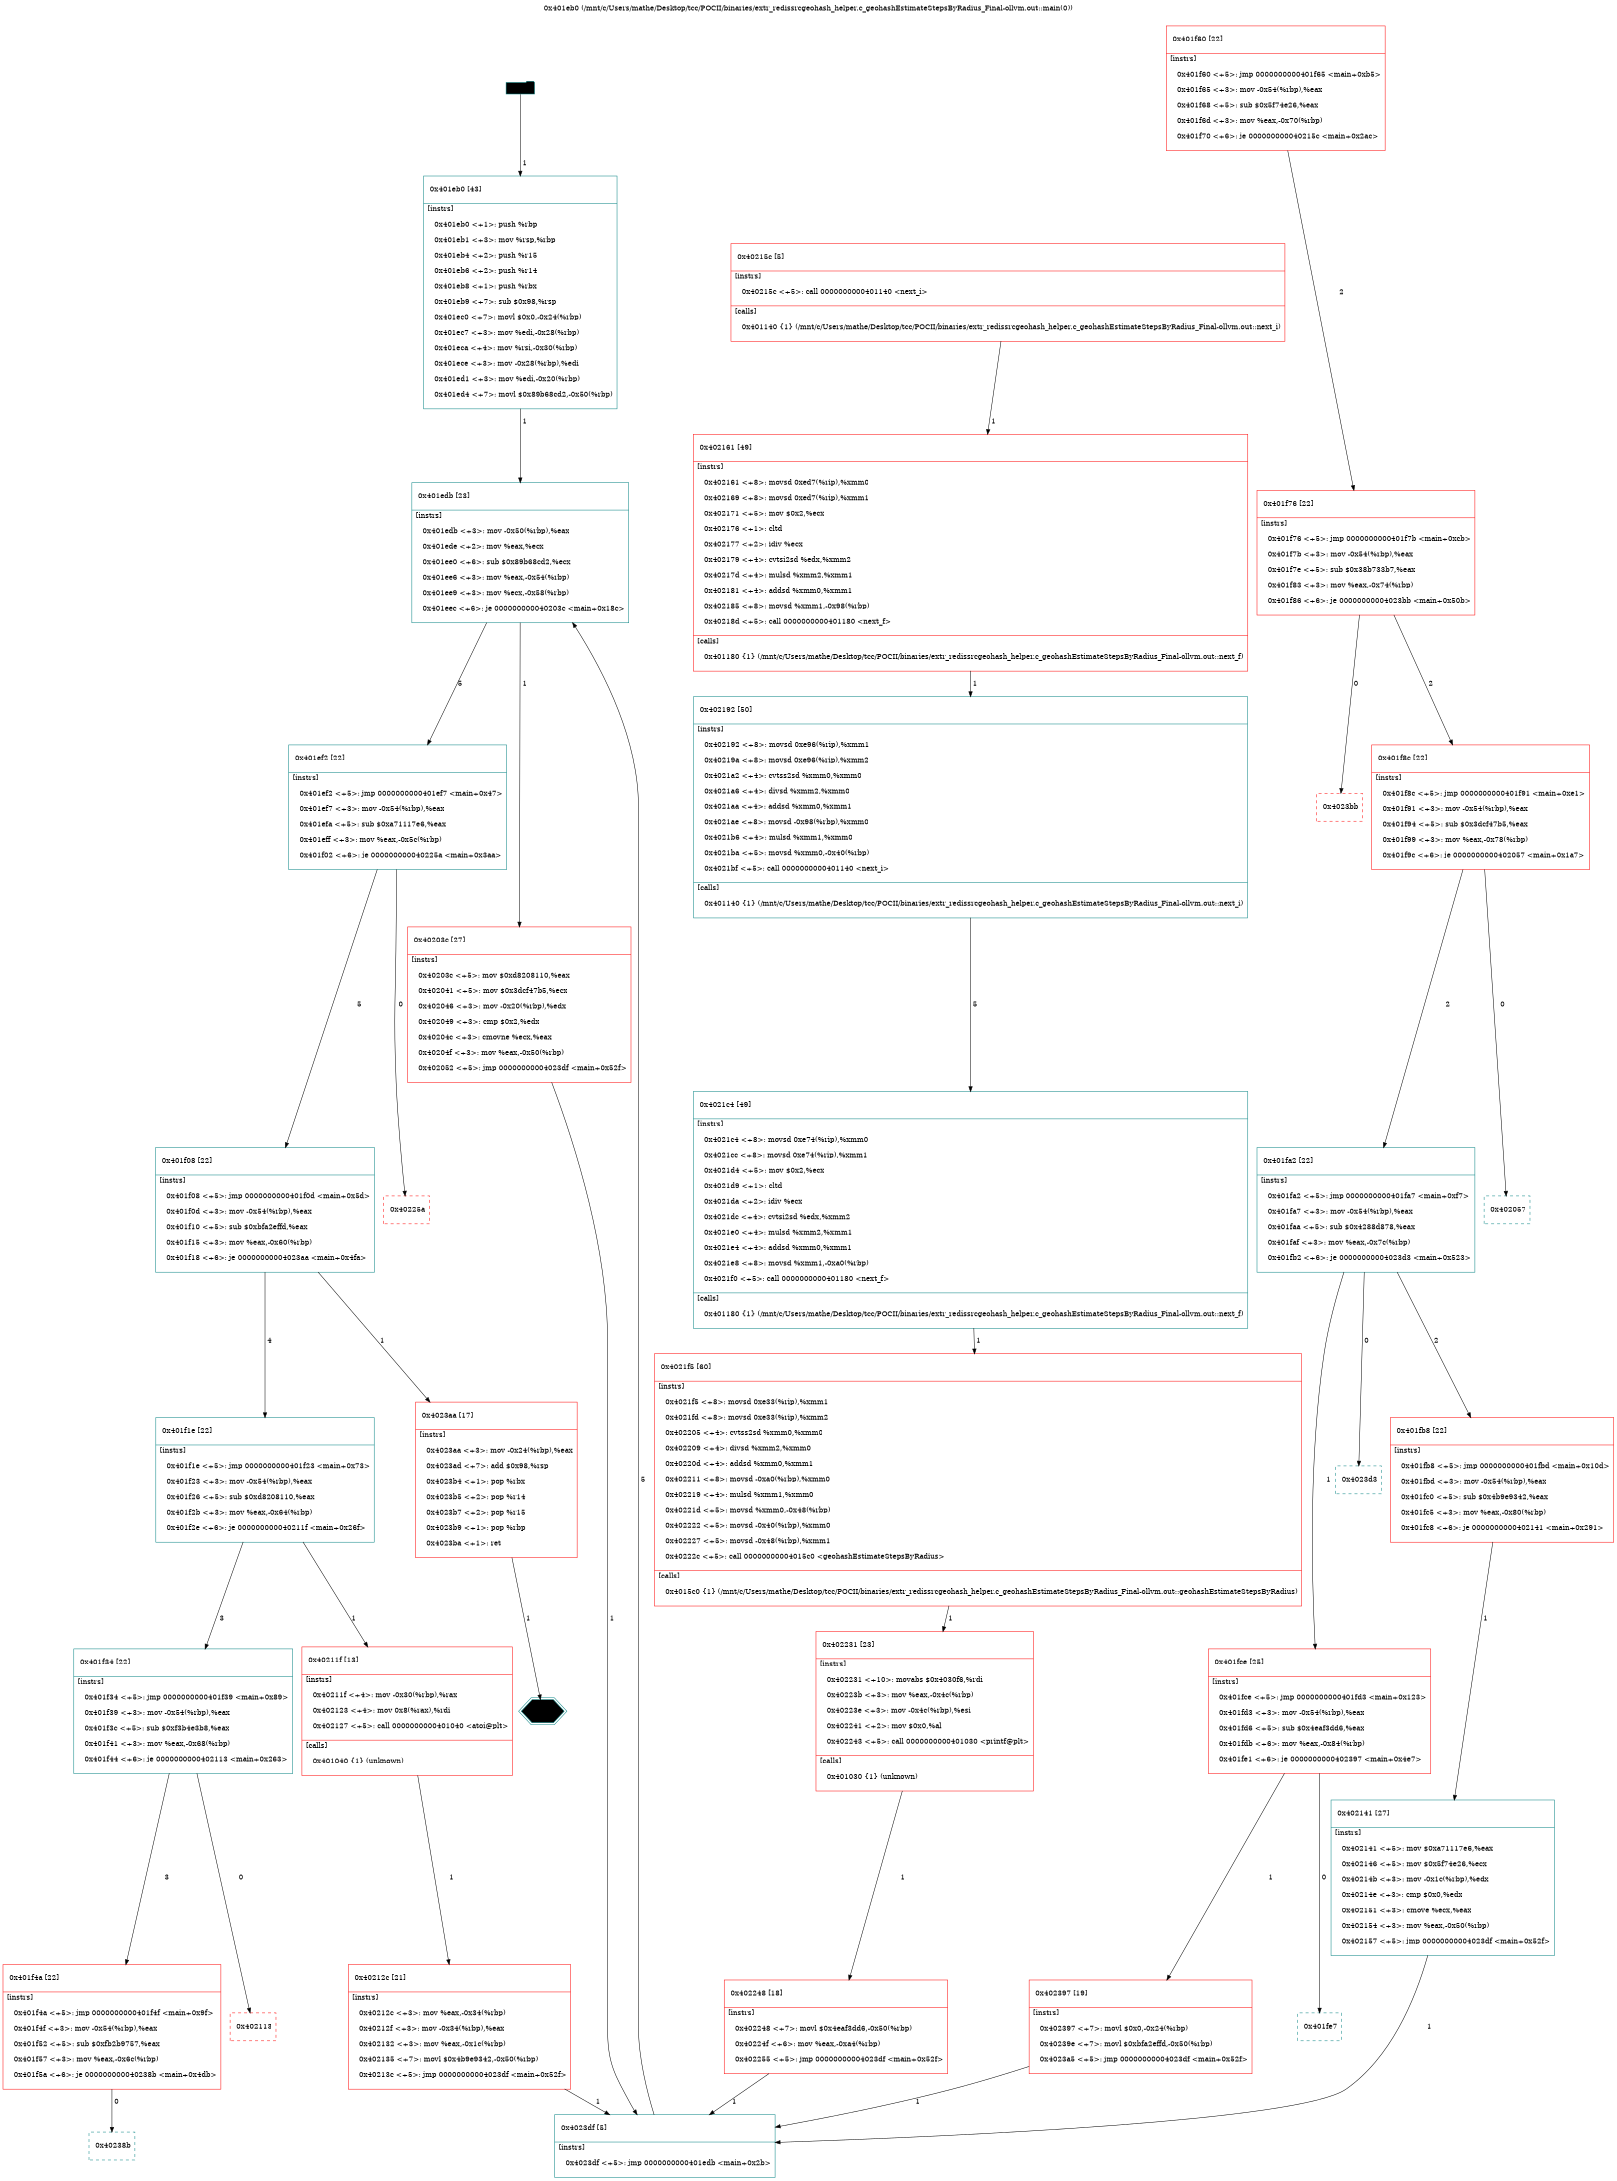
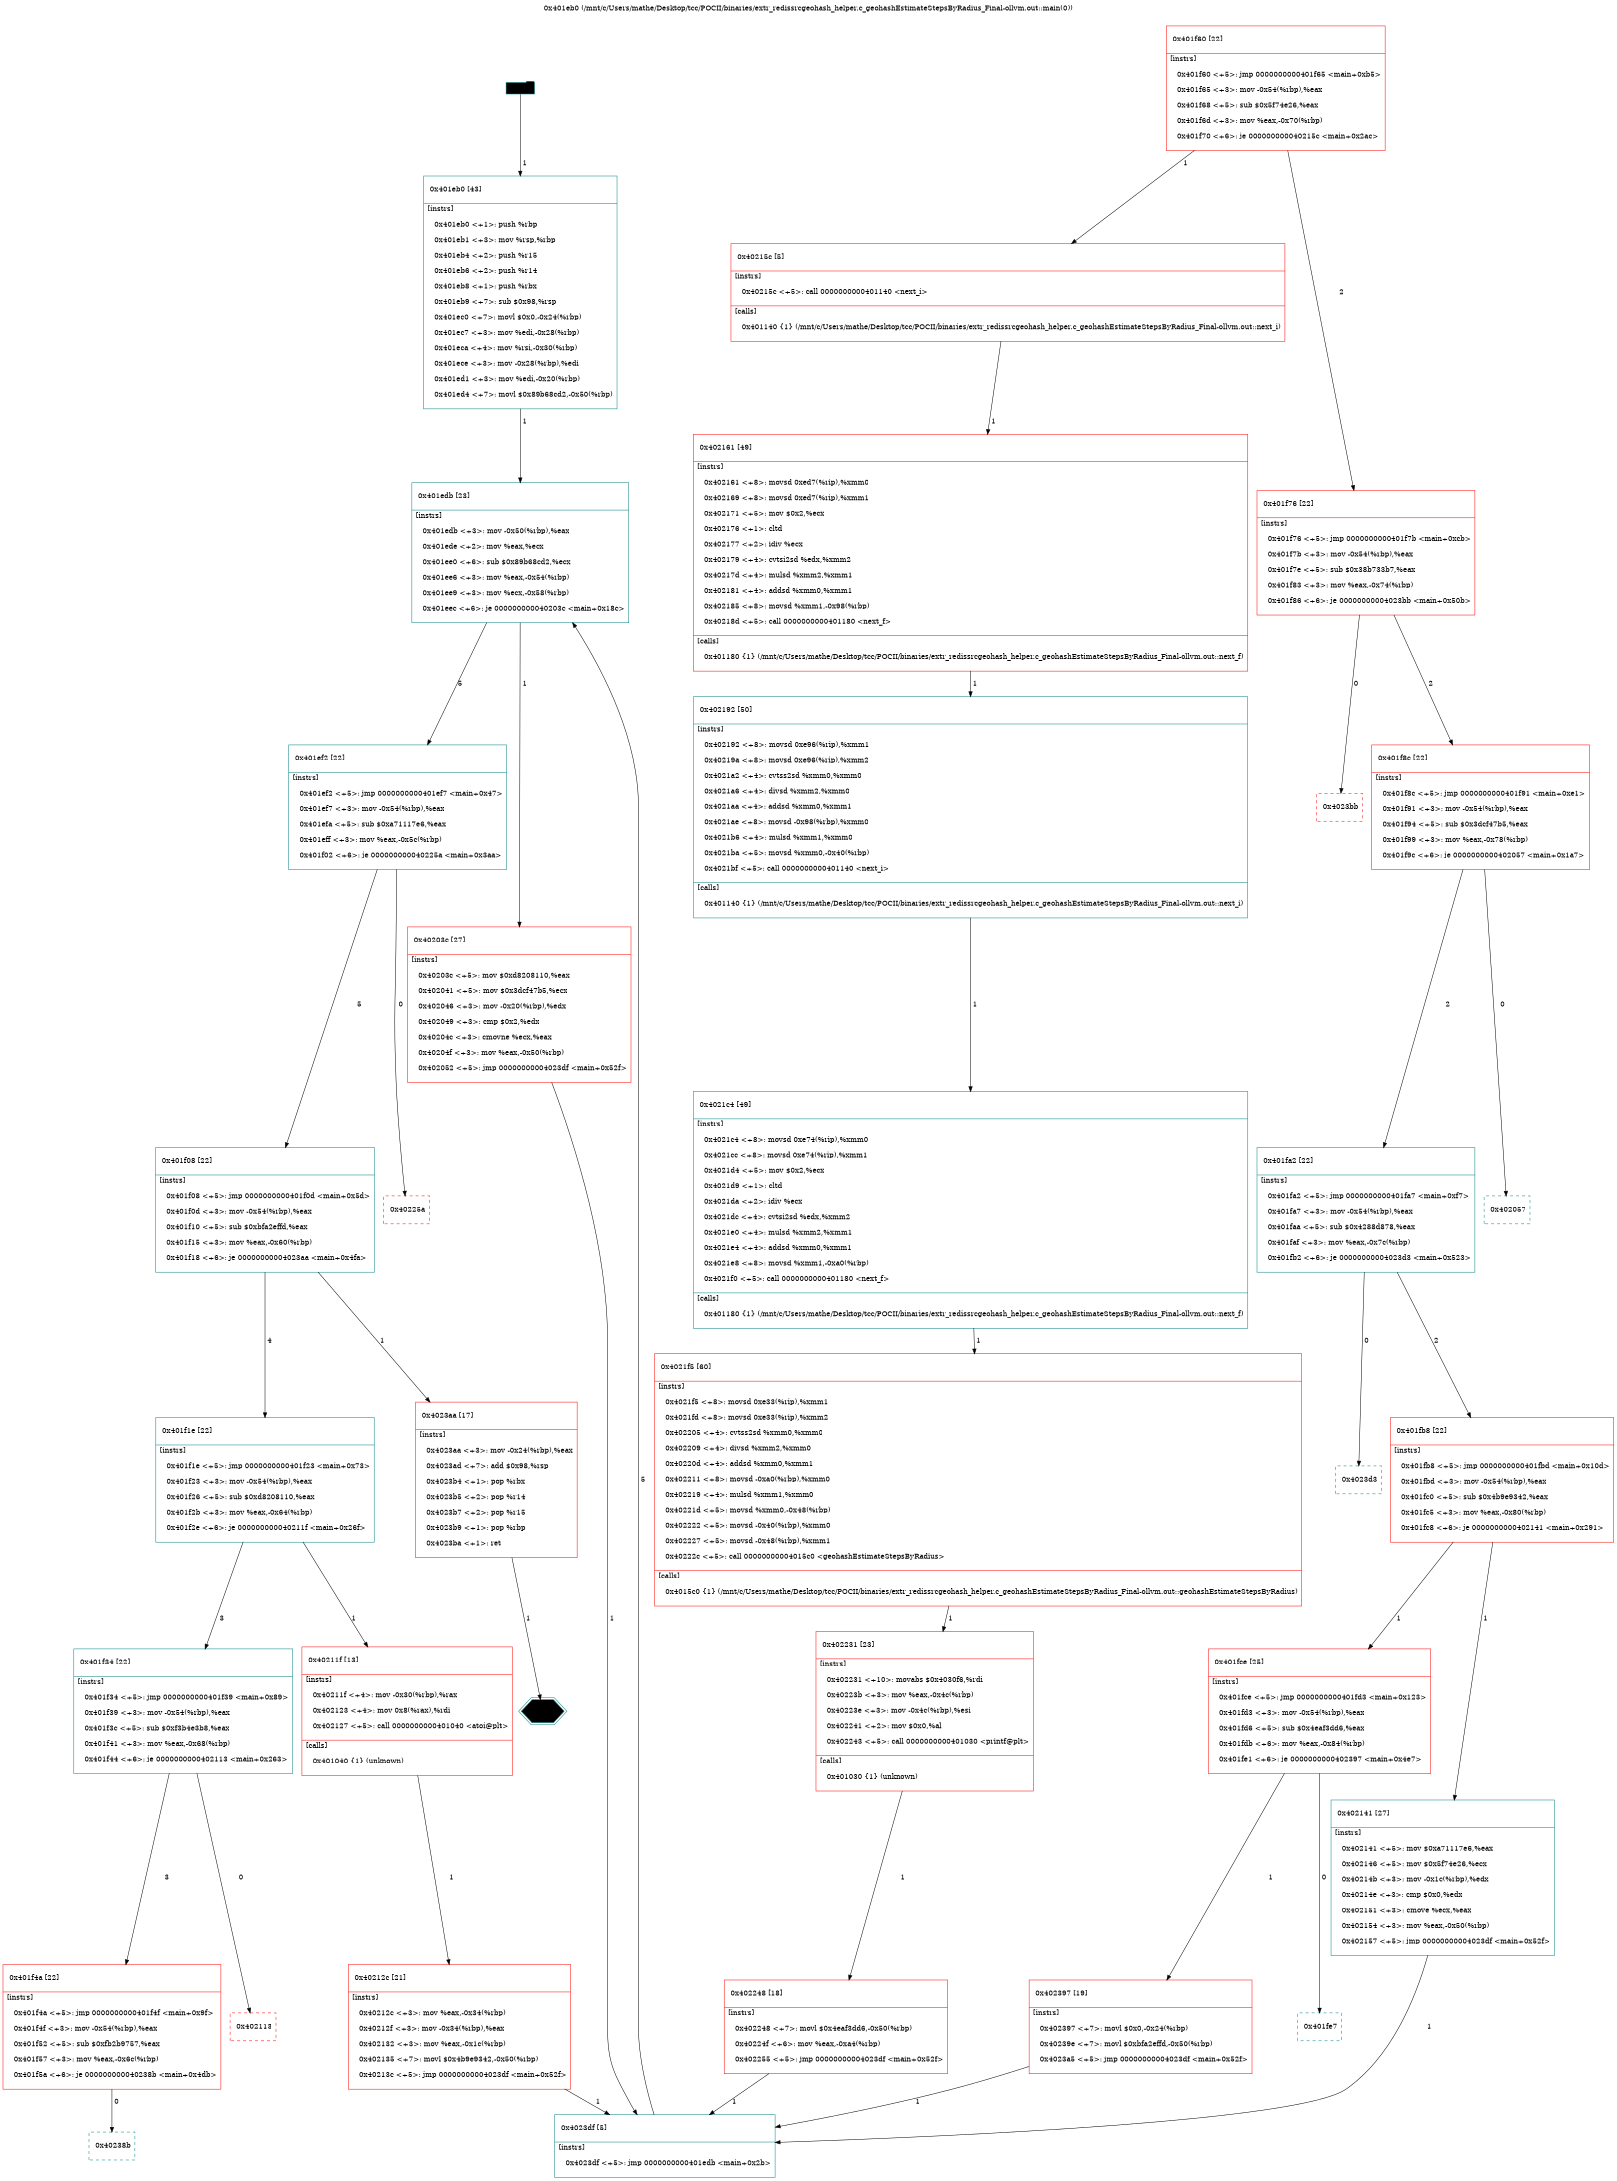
none -> (1135, 196)
(974, 1005) -> (974, 1005)
(1314, 1457) -> (1412, 1594)
